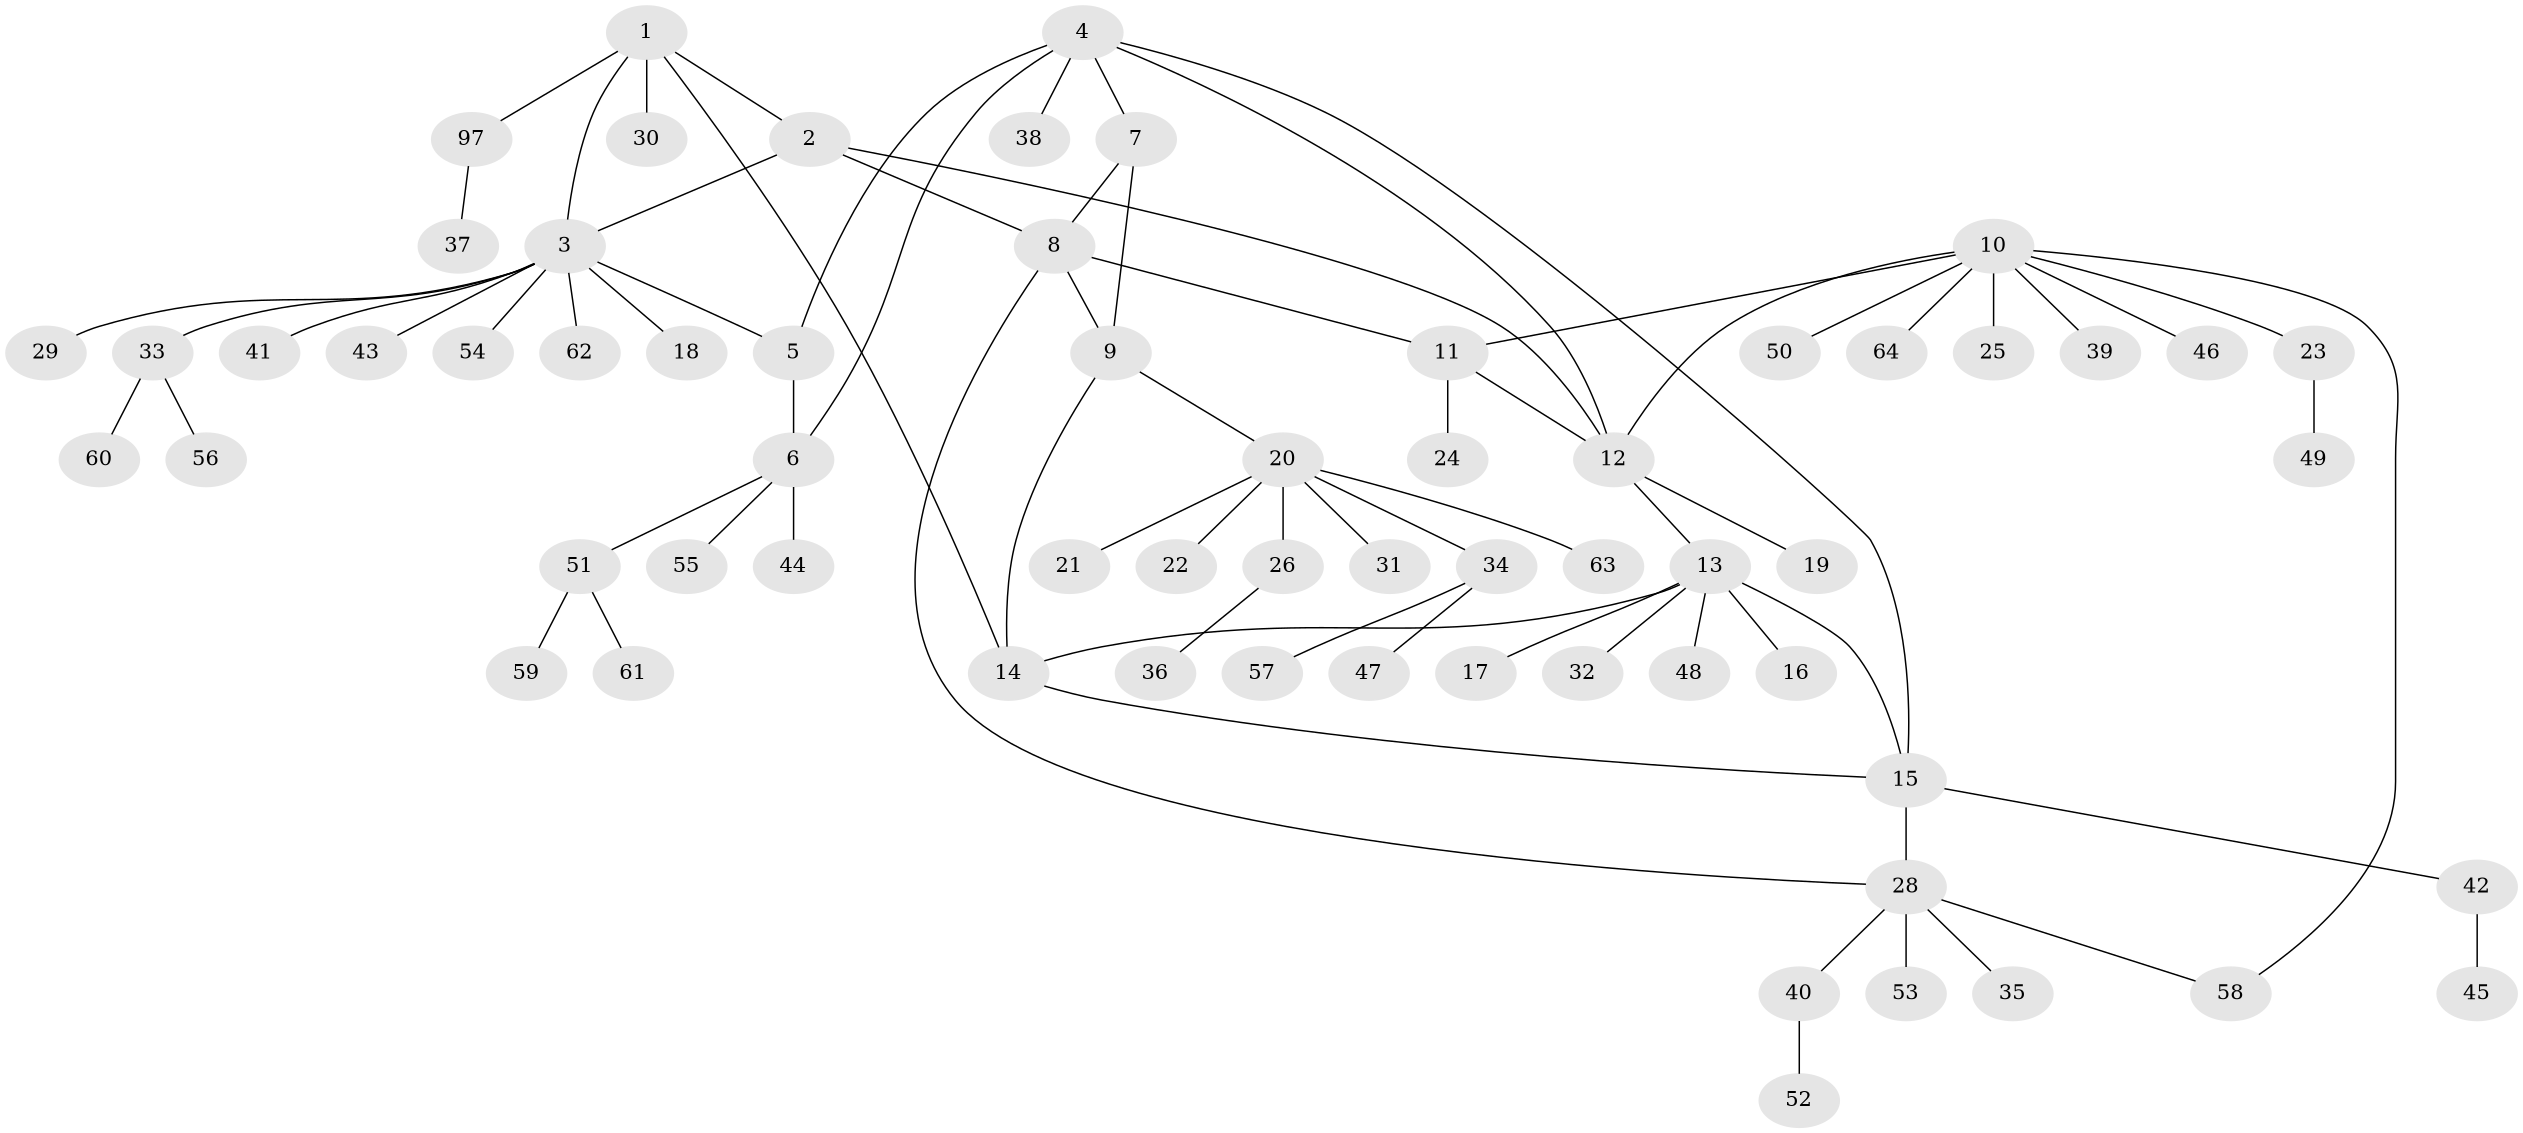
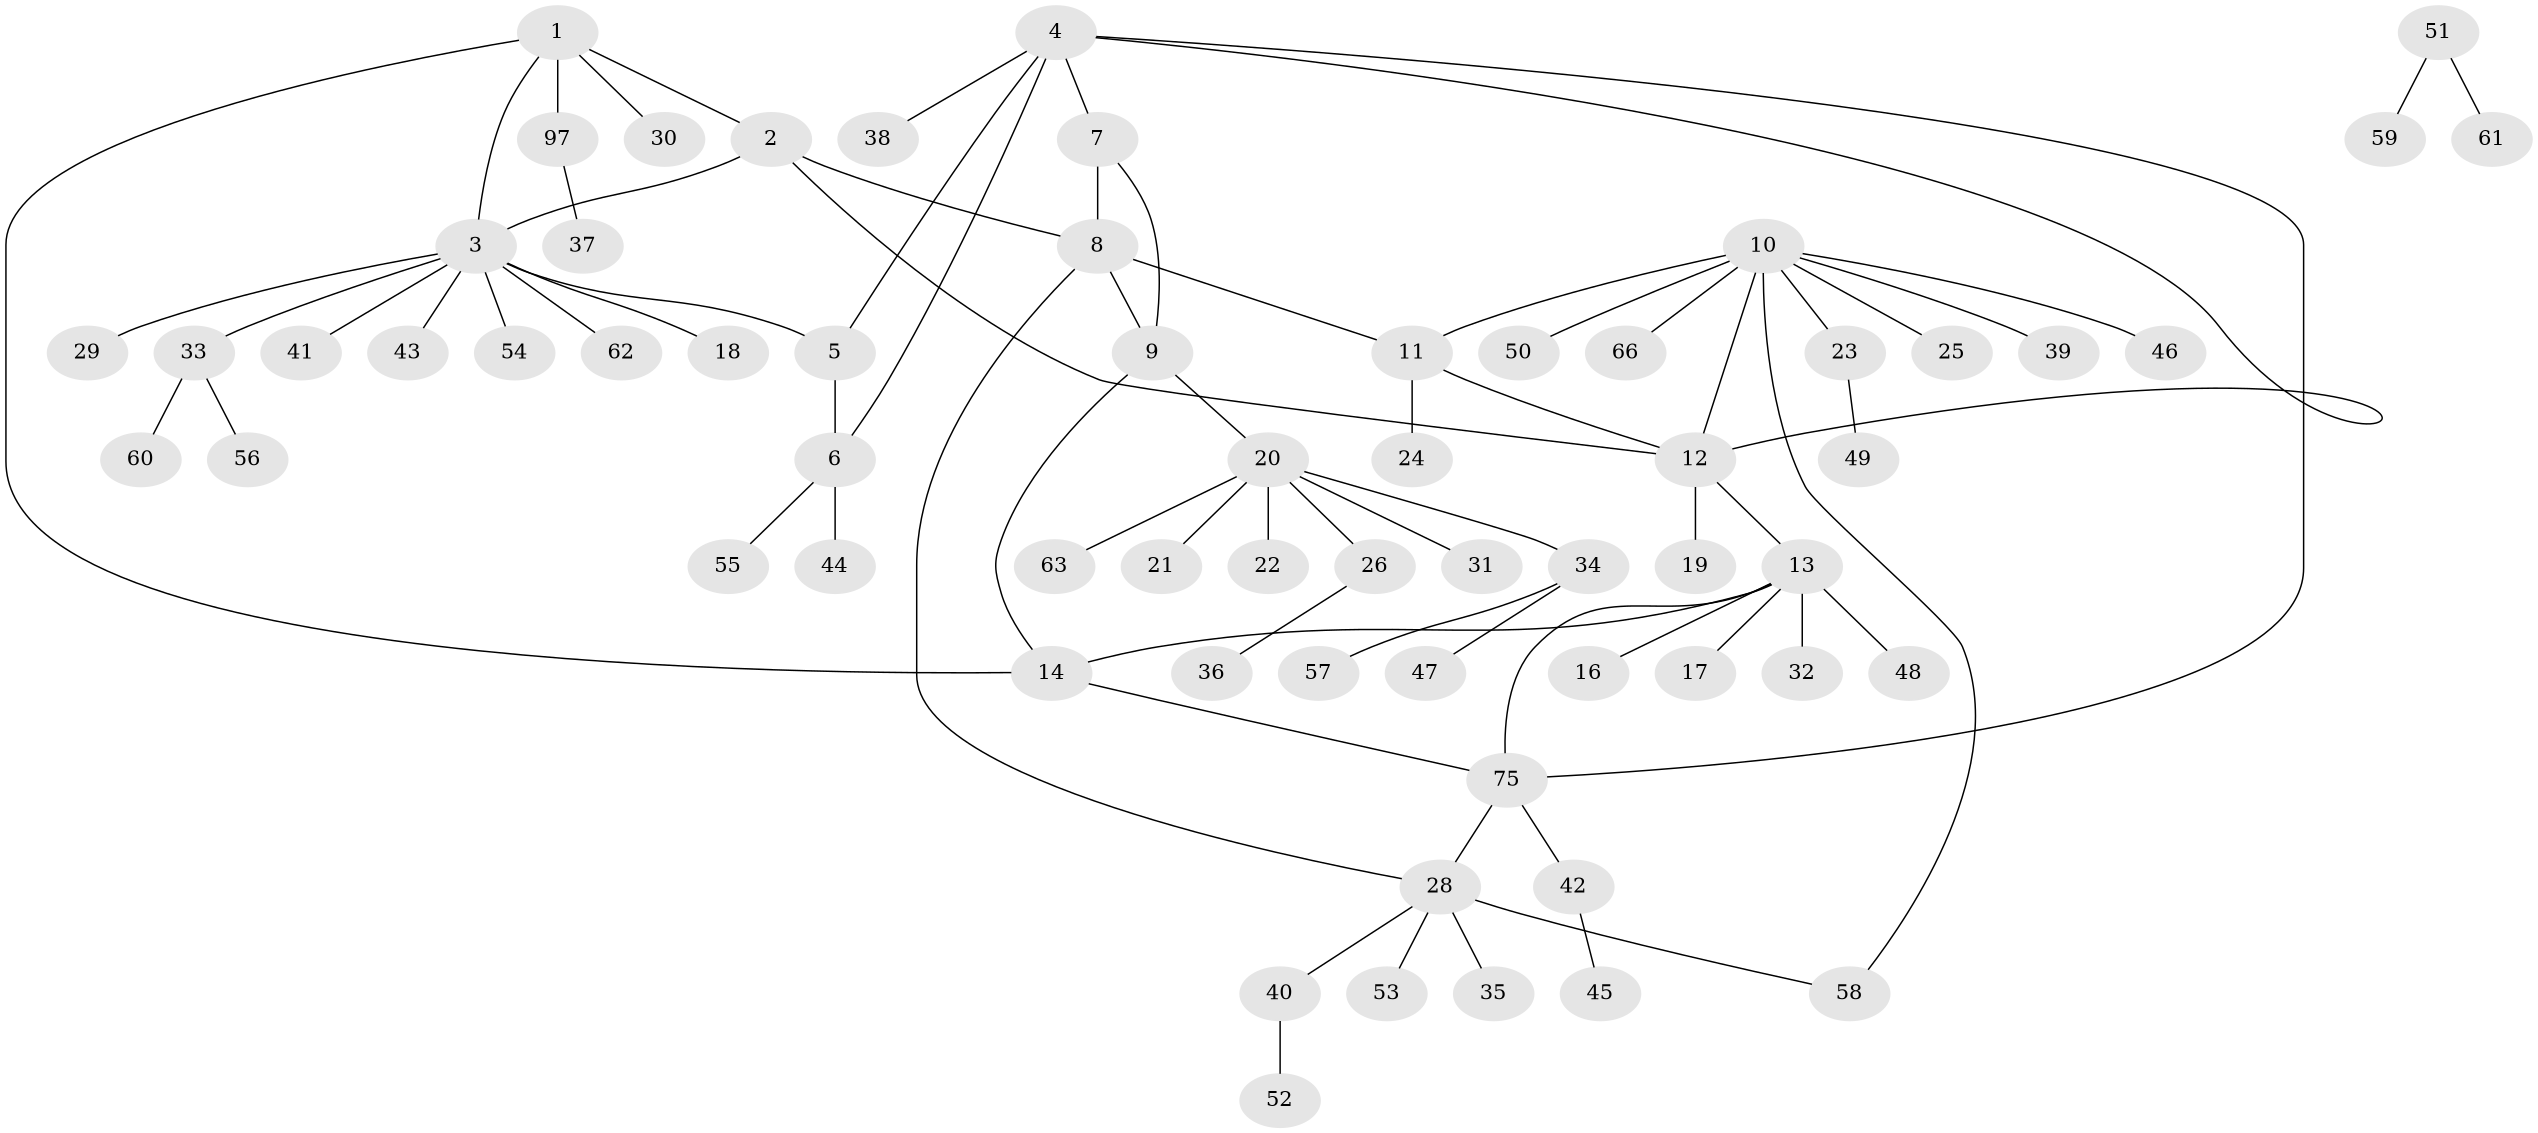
(1887, 353) -> (1626, 353)
(687, 513) -> none
(1906, 780) -> (1507, 780)
